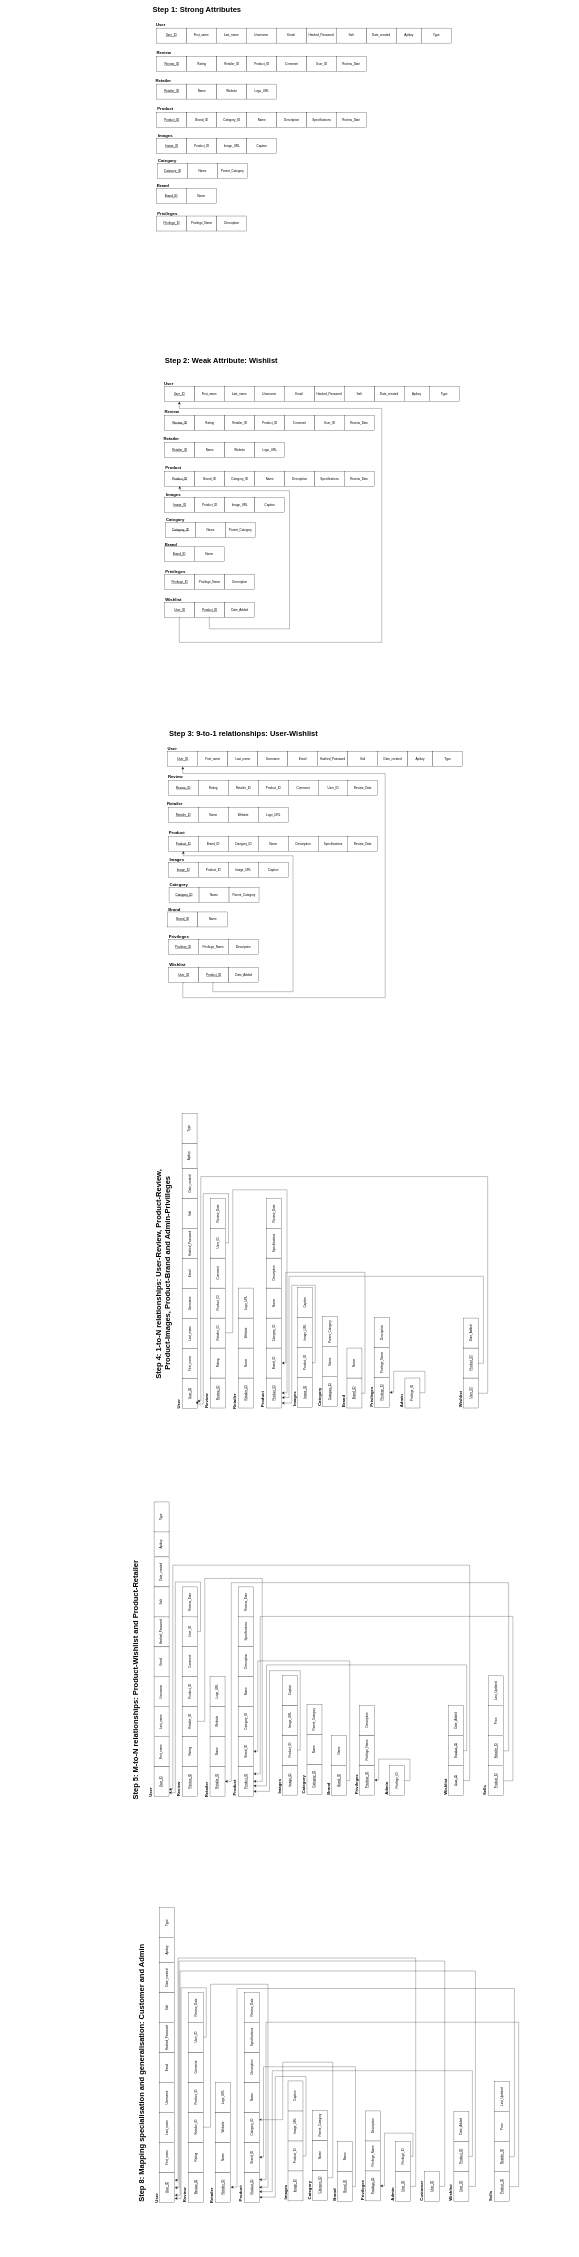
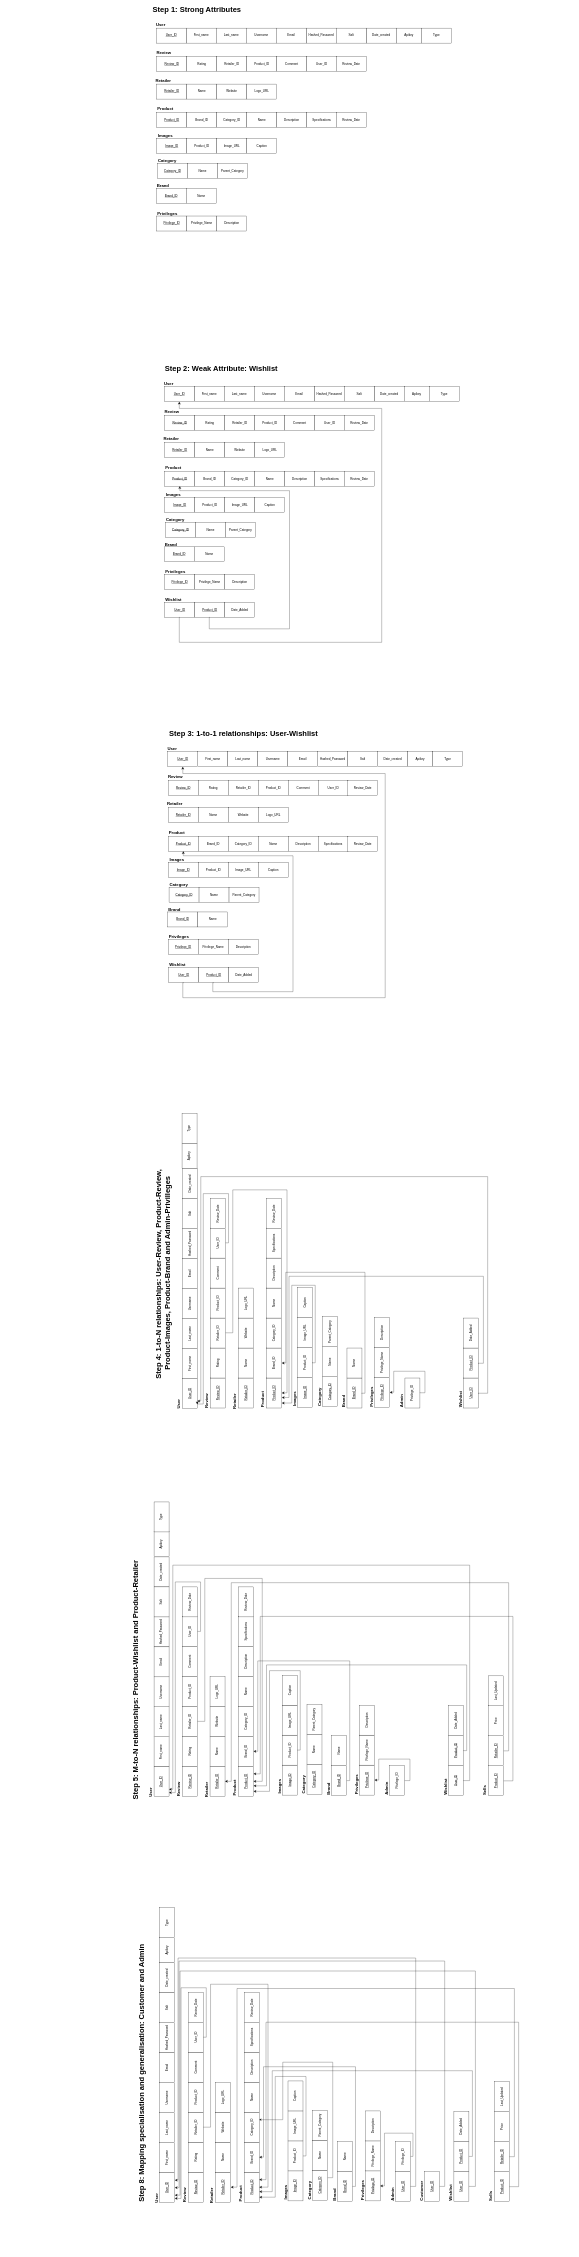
(221, 360) -> (221, 368)
(244, 733) -> (244, 733)
